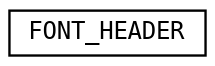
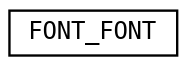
(107, 33) -> (93, 33)
